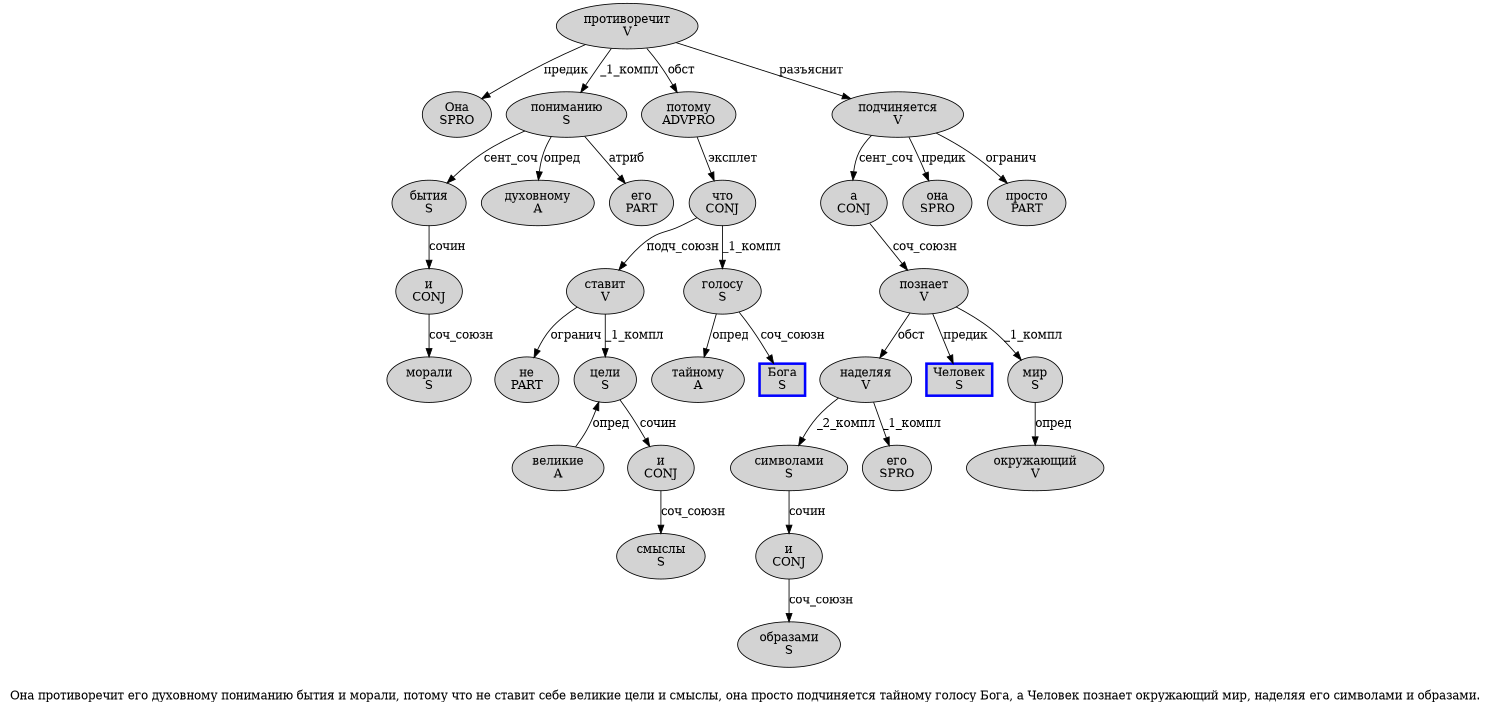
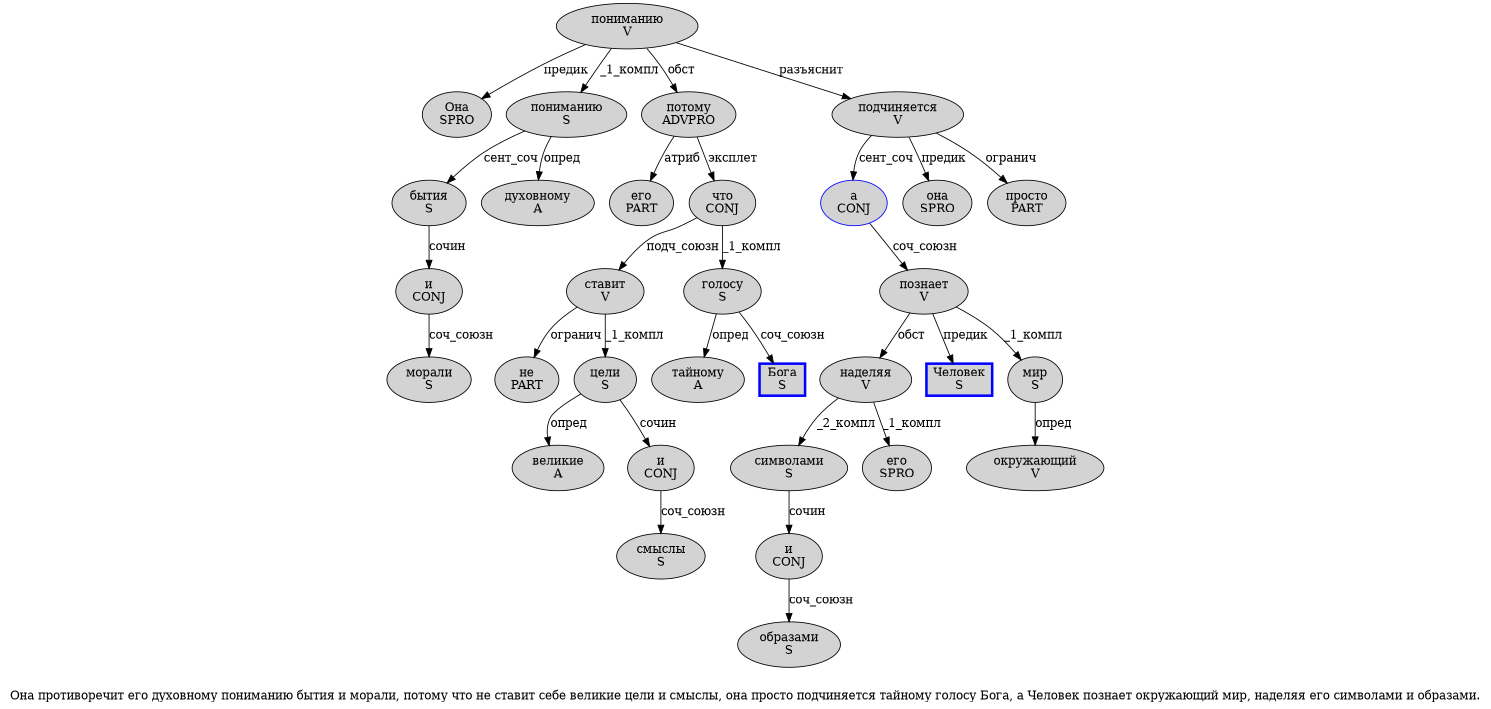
(627, 26) -> (627, 26)
(602, 157) -> (663, 154)
(854, 203) -> (854, 203)
(587, 429) -> (557, 411)
